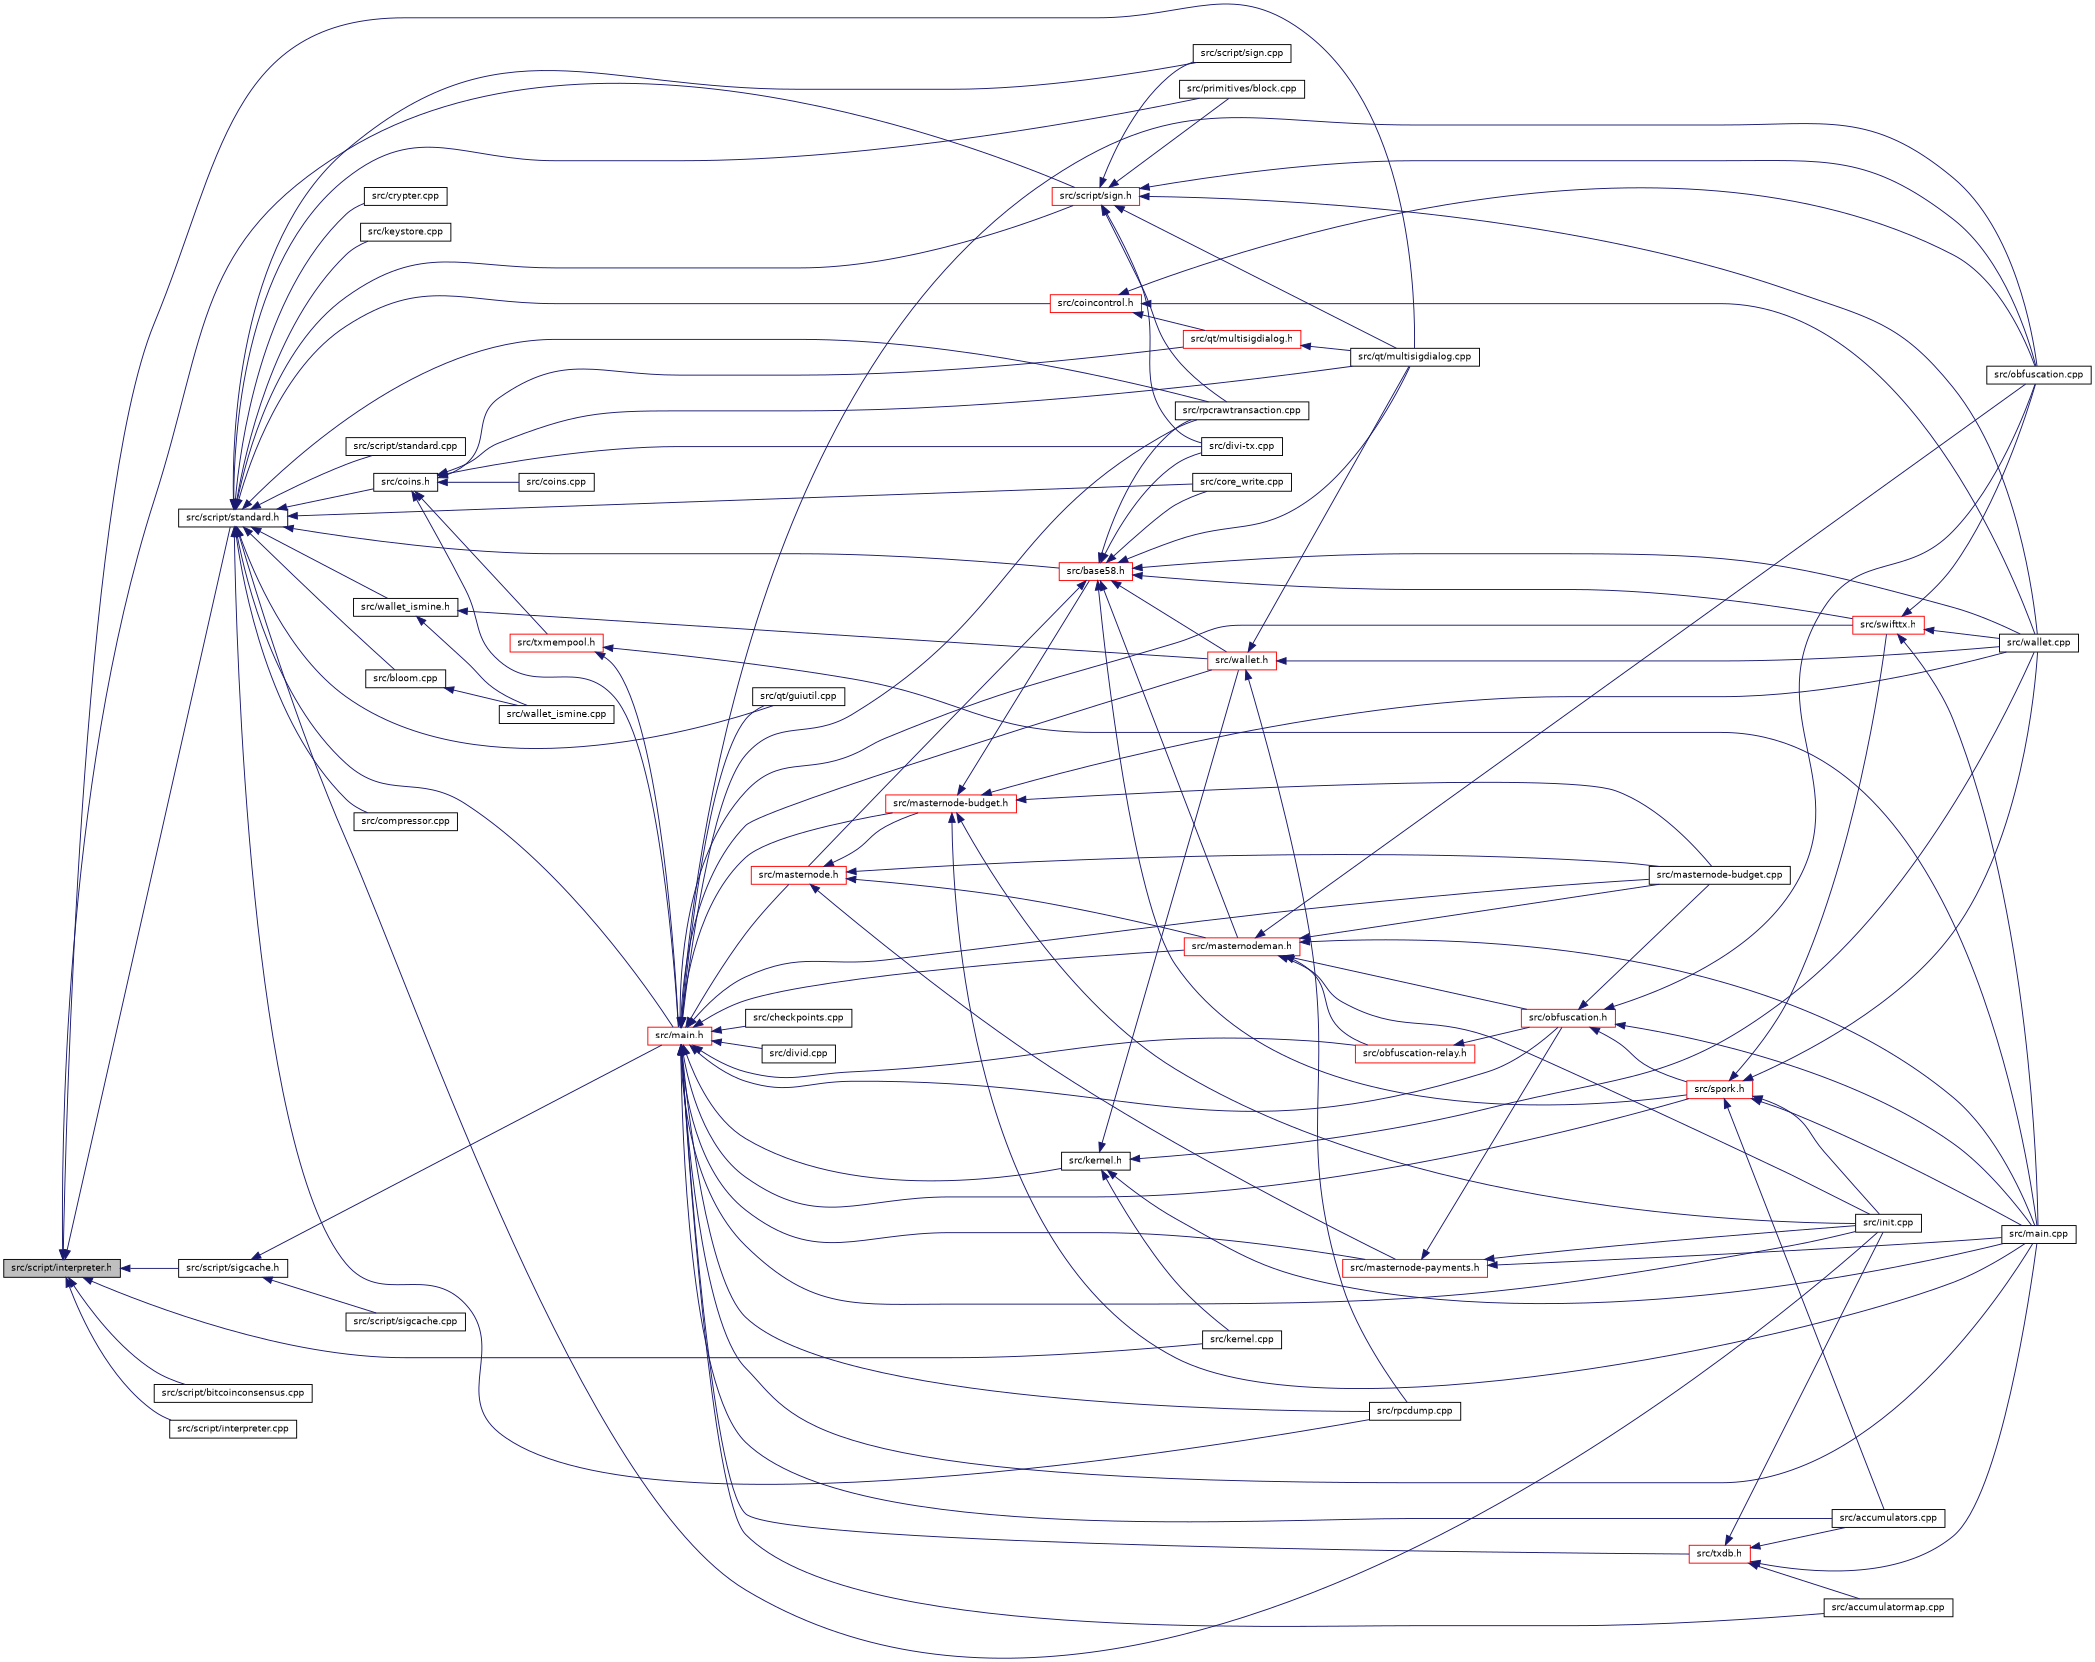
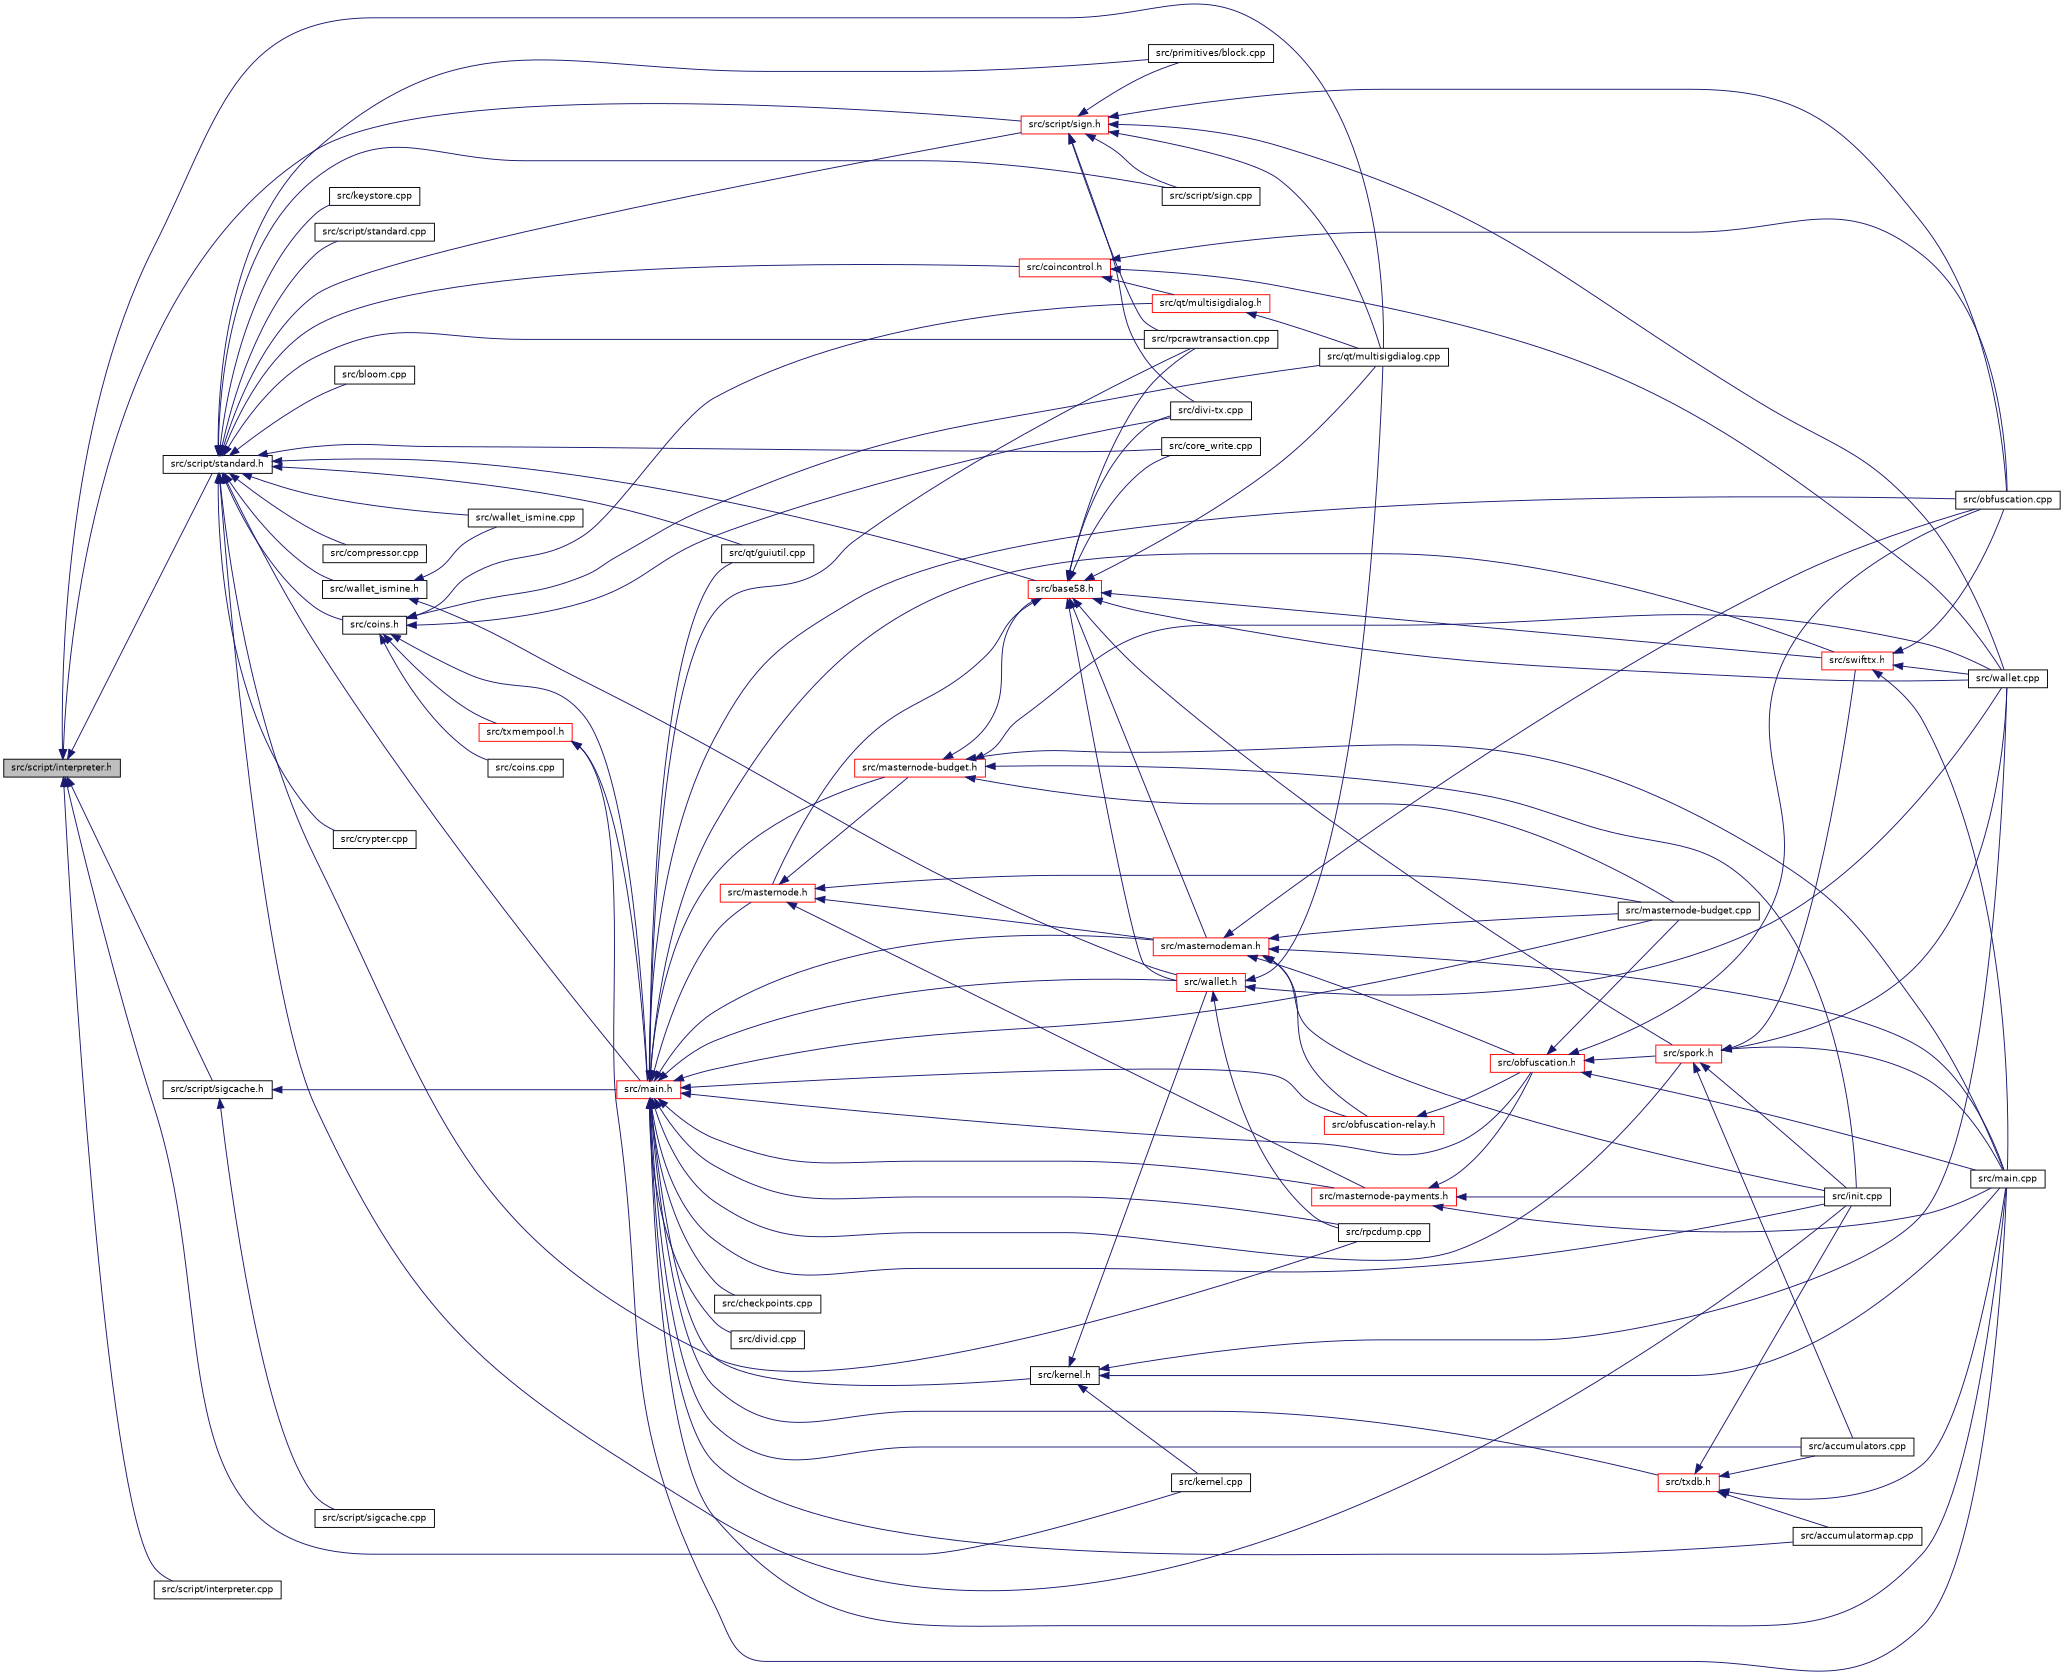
(486, 698) -> (358, 503)
(233, 1393) -> none
